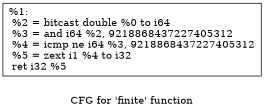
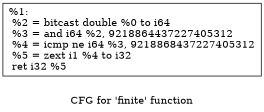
(121, 34) -> (121, 34)
